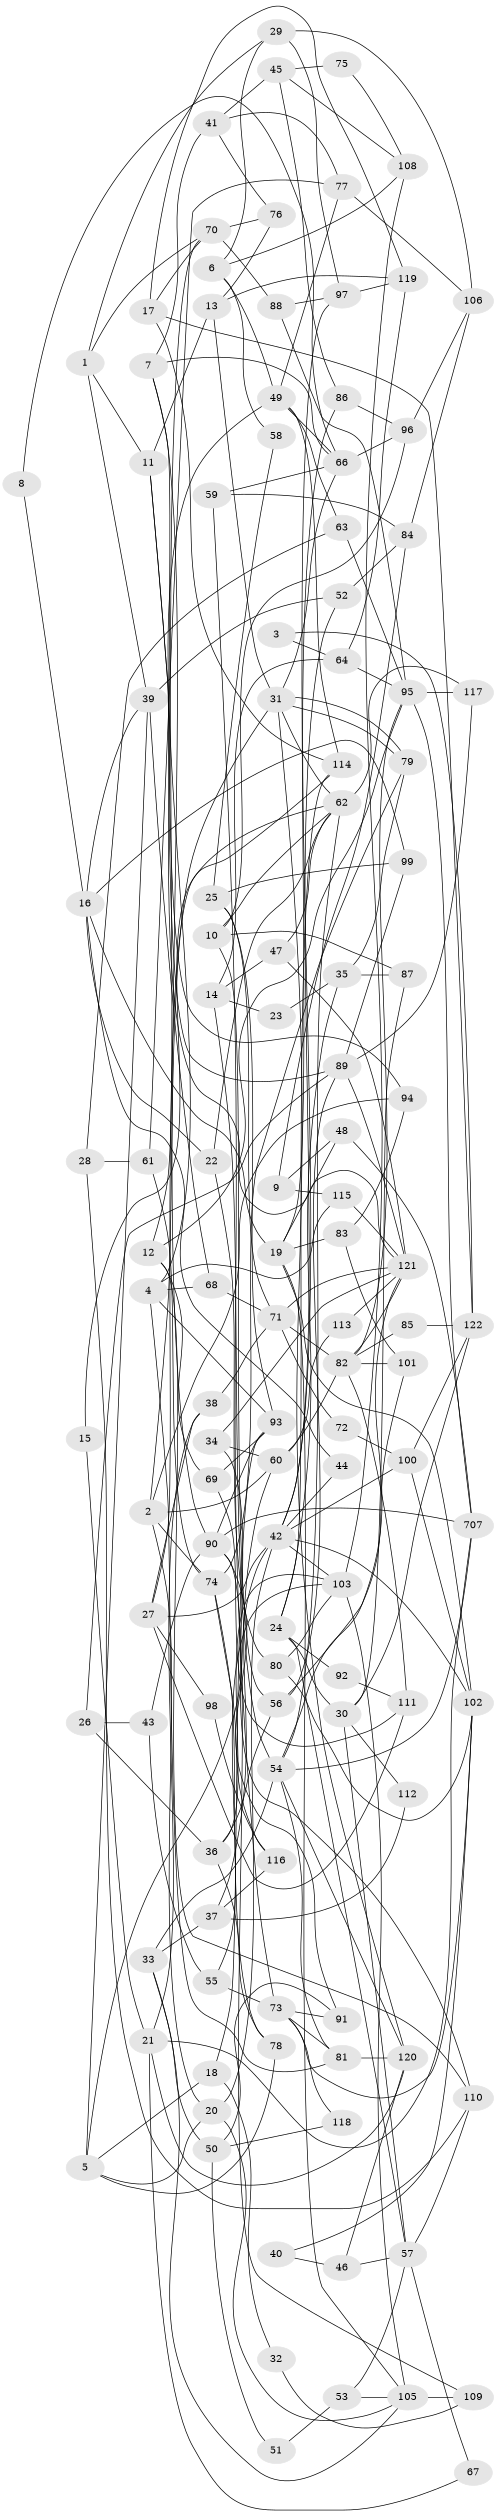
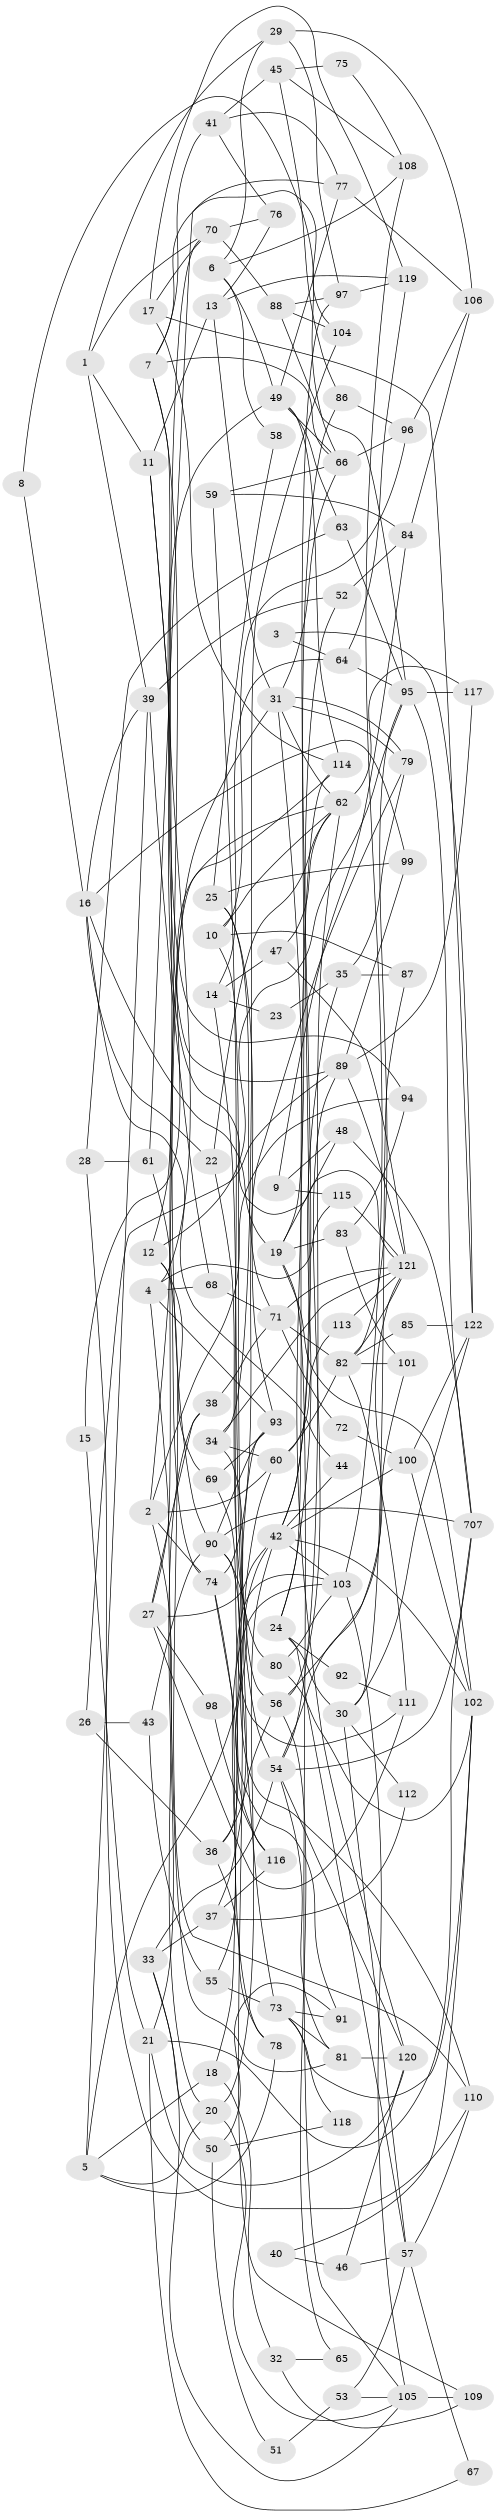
none -> (342, 333)
none -> (342, 2359)
